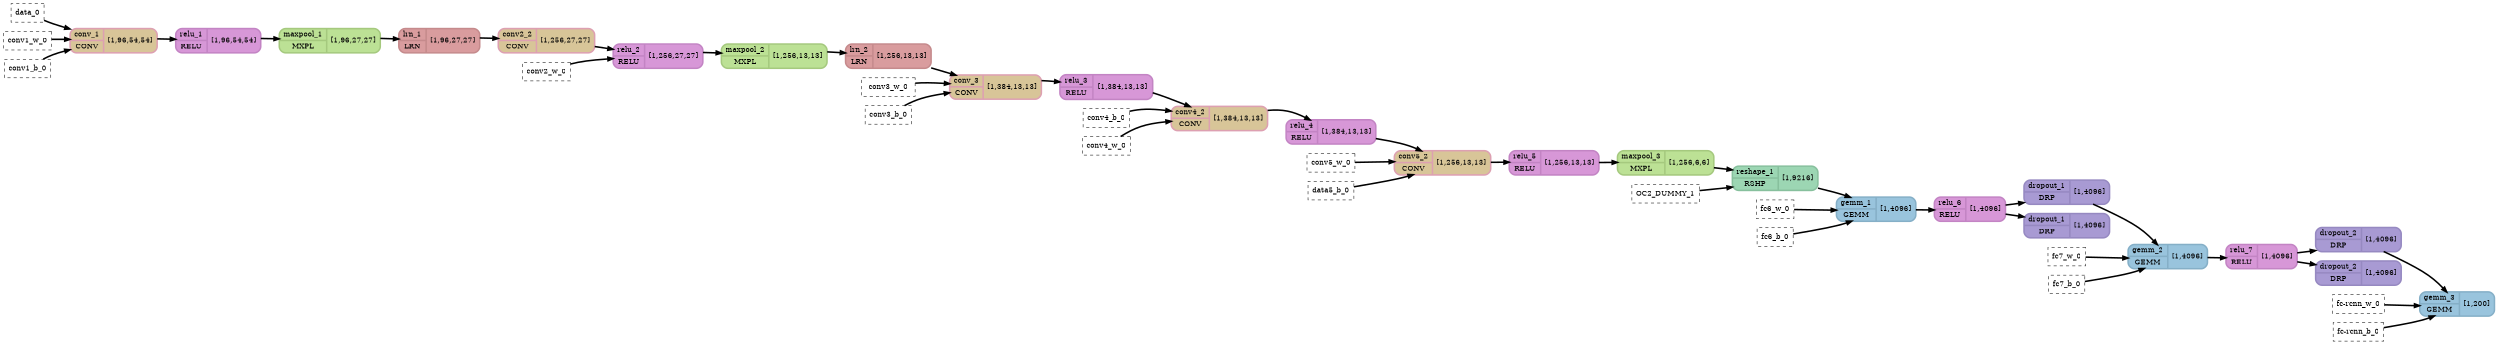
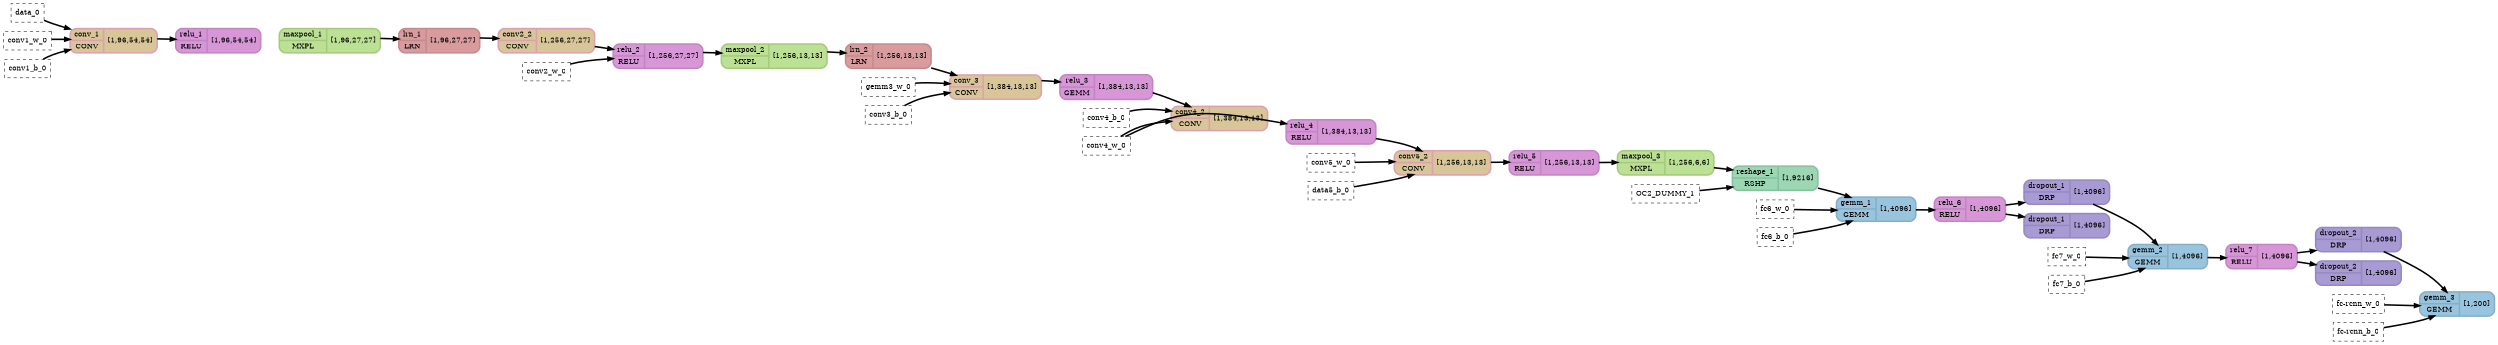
(267, 39) -> none
(888, 87) -> (888, 87)
(1076, 93) -> (1077, 93)
(1287, 111) -> (1201, 114)
